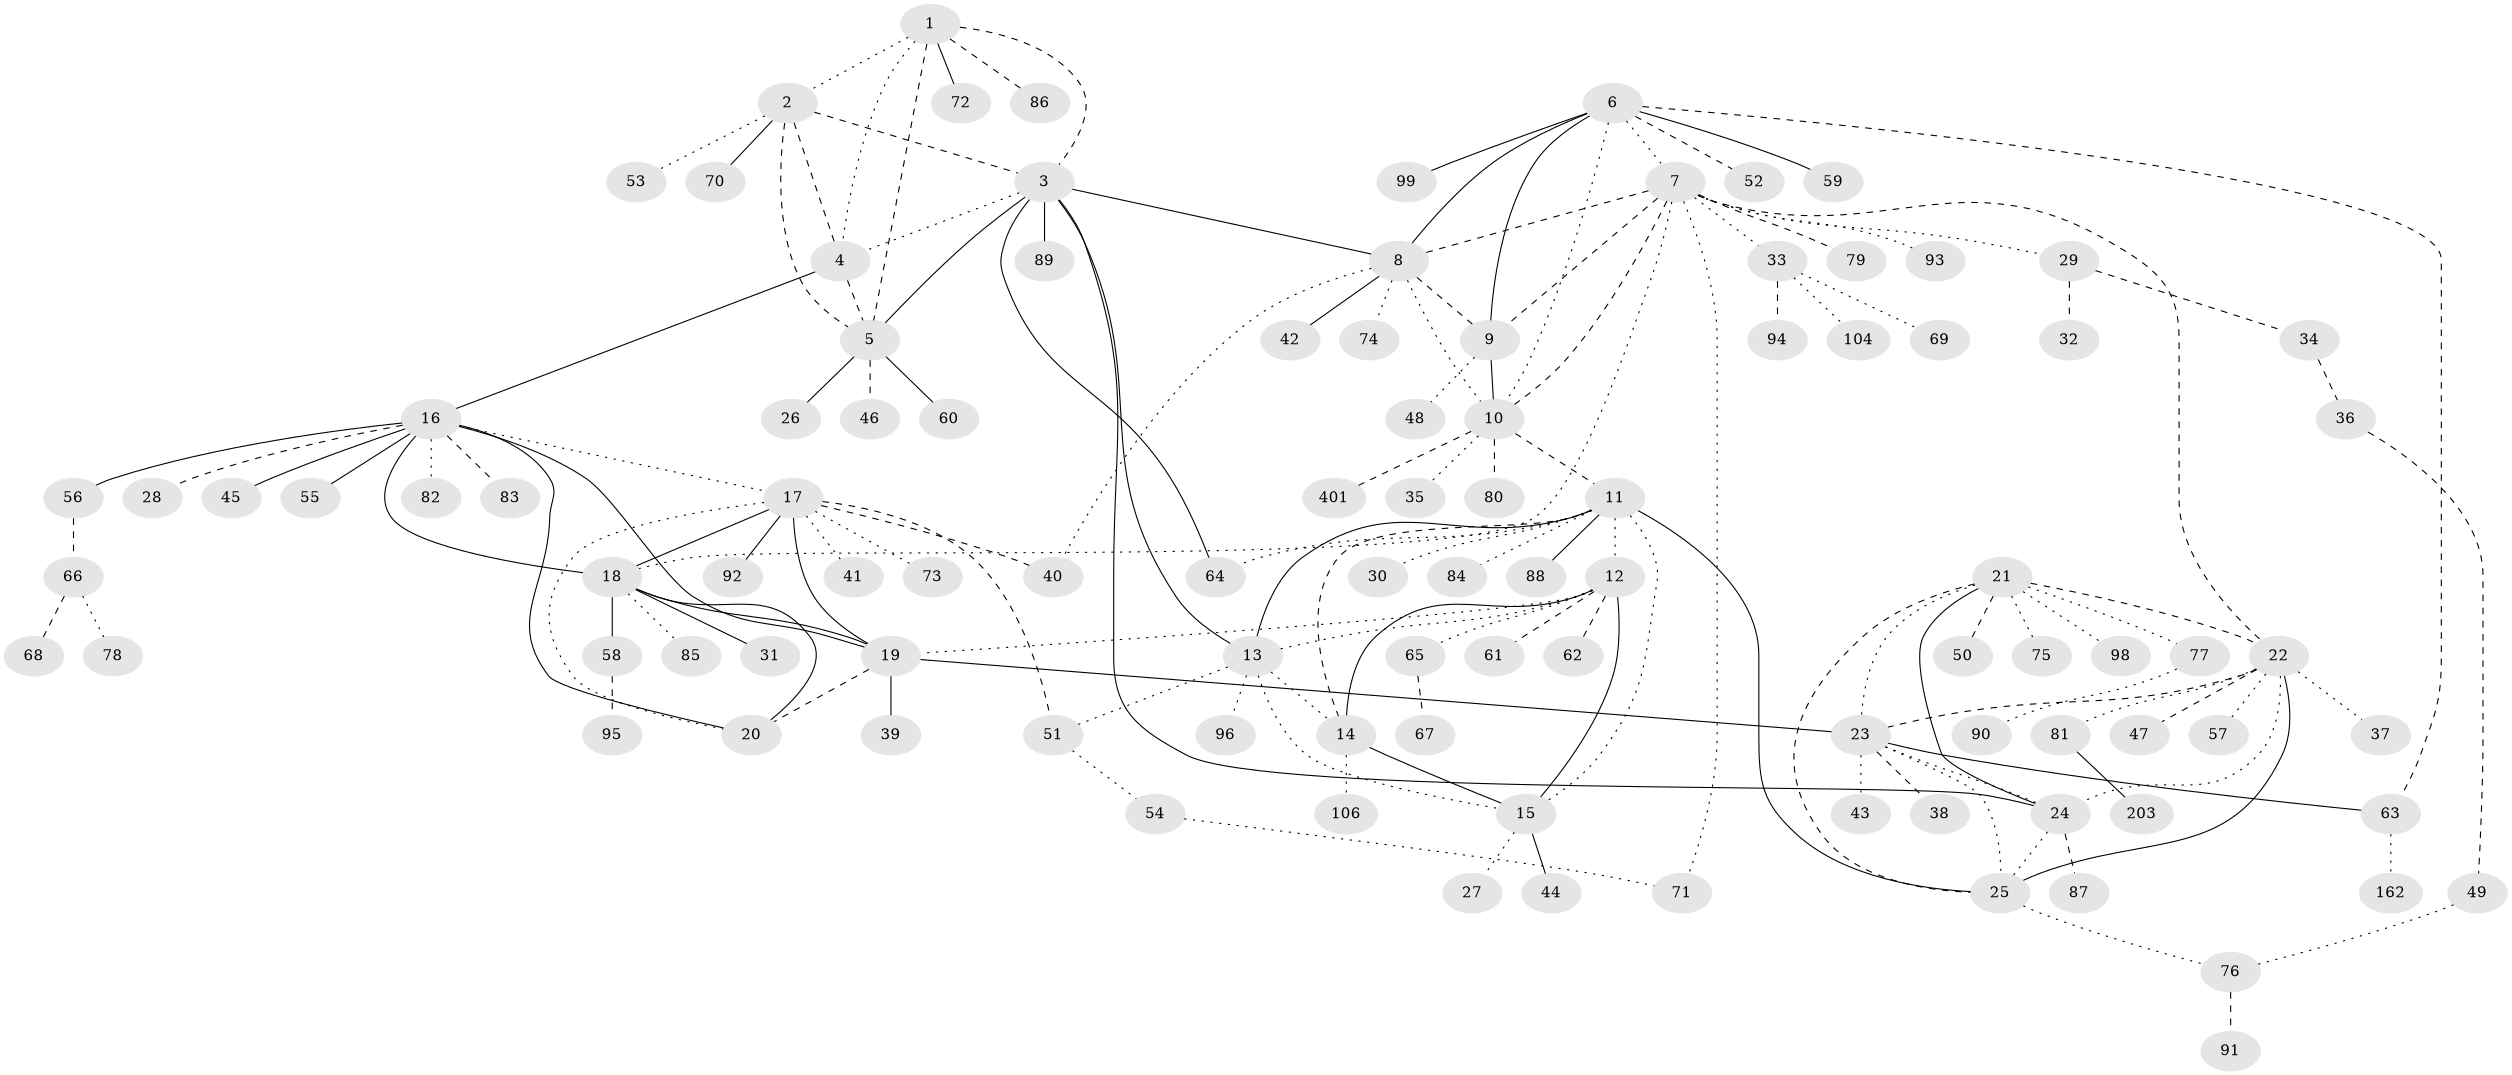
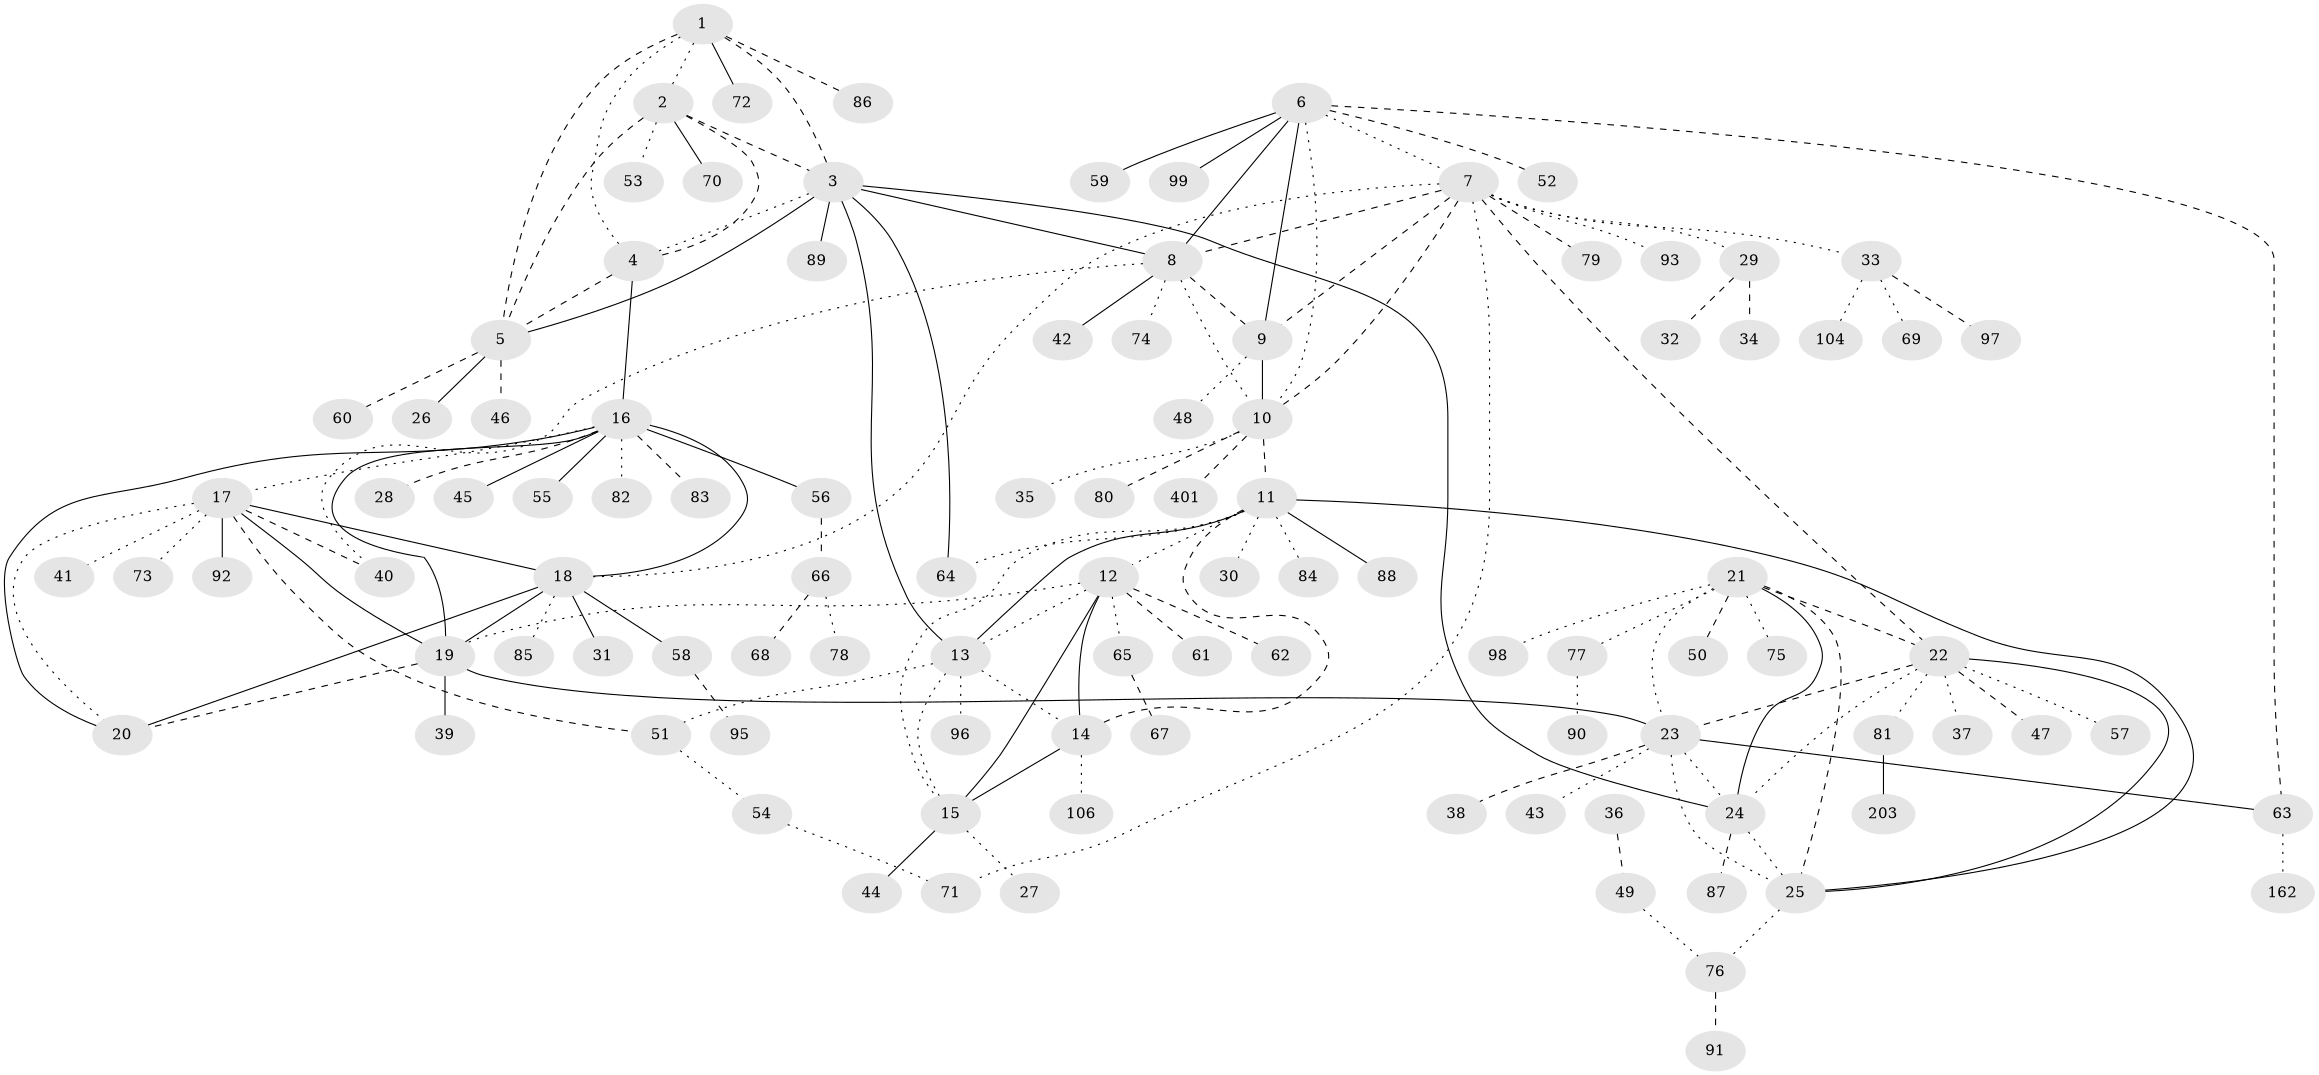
(1778, 340) -> (1991, 340)
(909, 380) -> (422, 380)
(2328, 380) -> none
